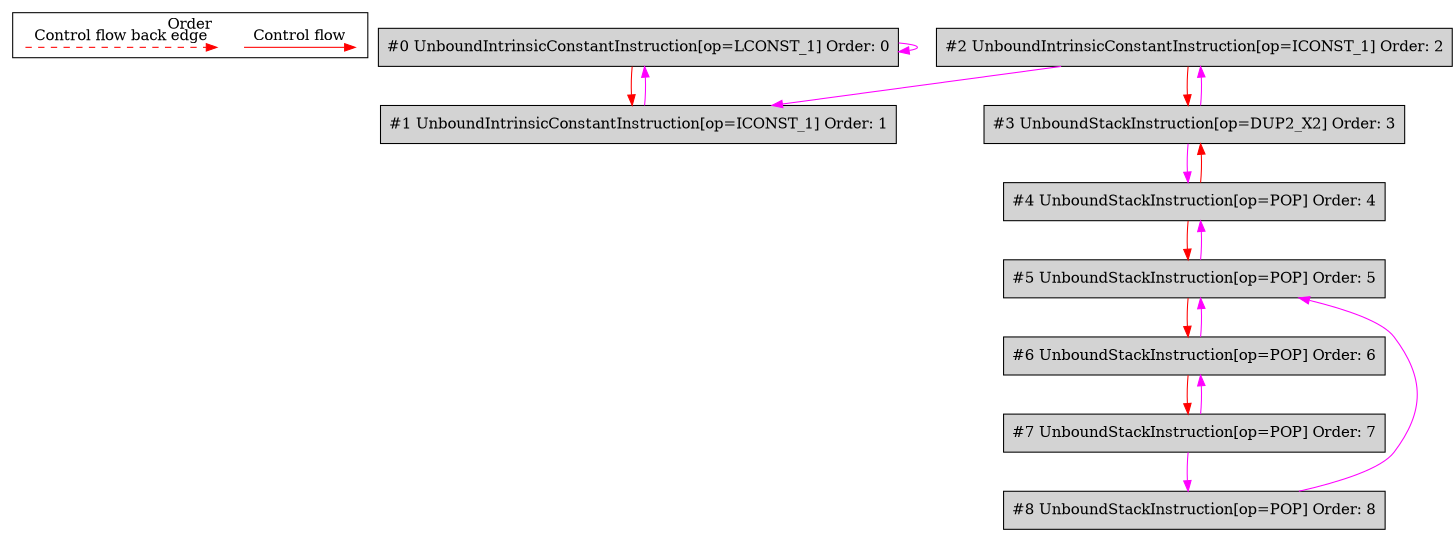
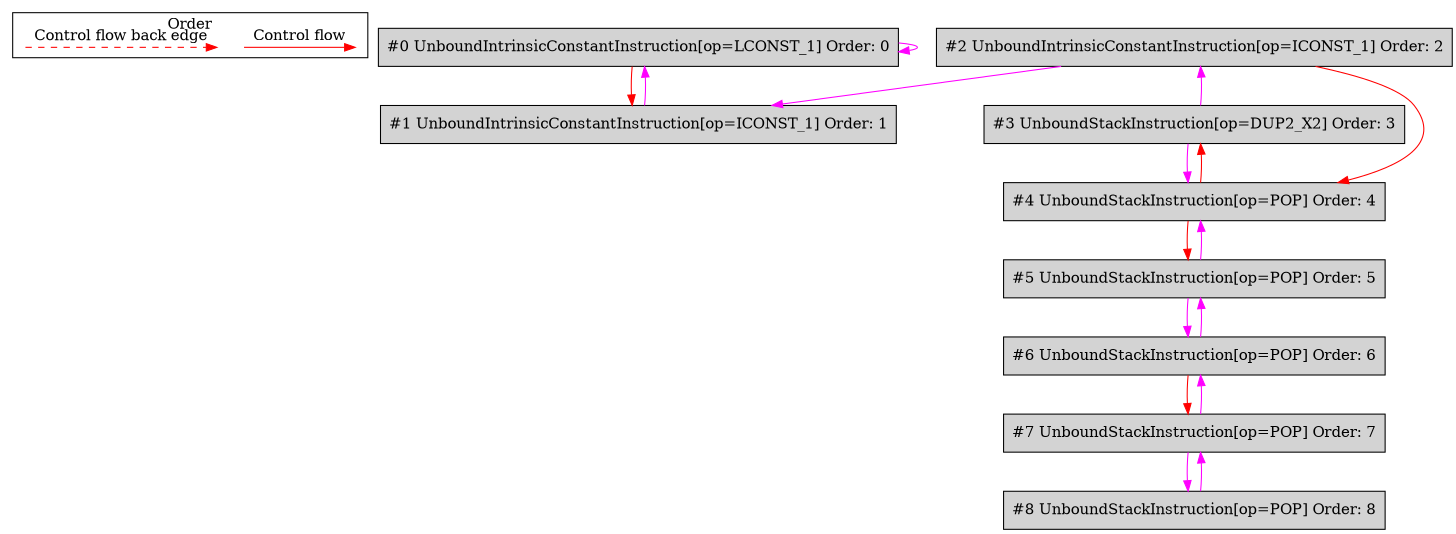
(1187, 81) -> (1418, 112)
(1187, 312) -> (1187, 312)
(1417, 400) -> (1201, 477)
